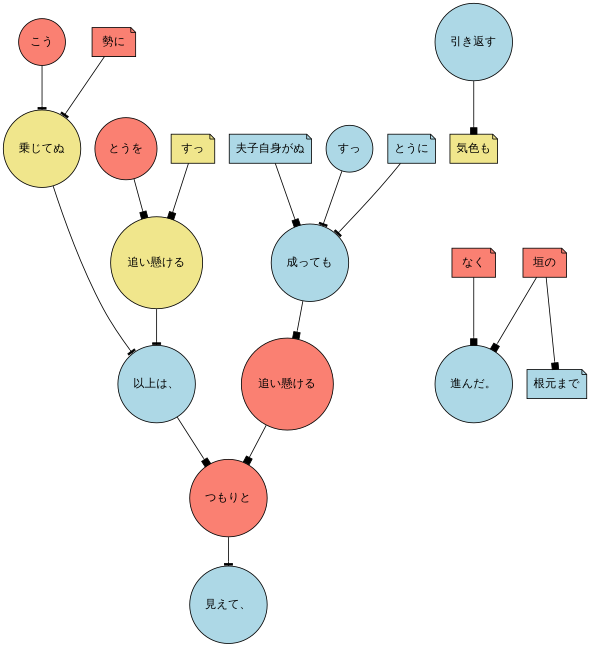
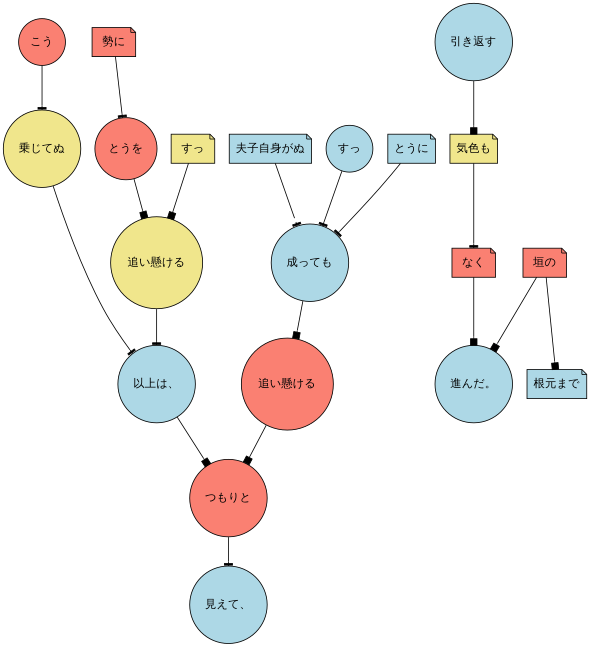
(85, 85) -> (119, 85)
(285, 191) -> (285, 191)
none -> (474, 204)
